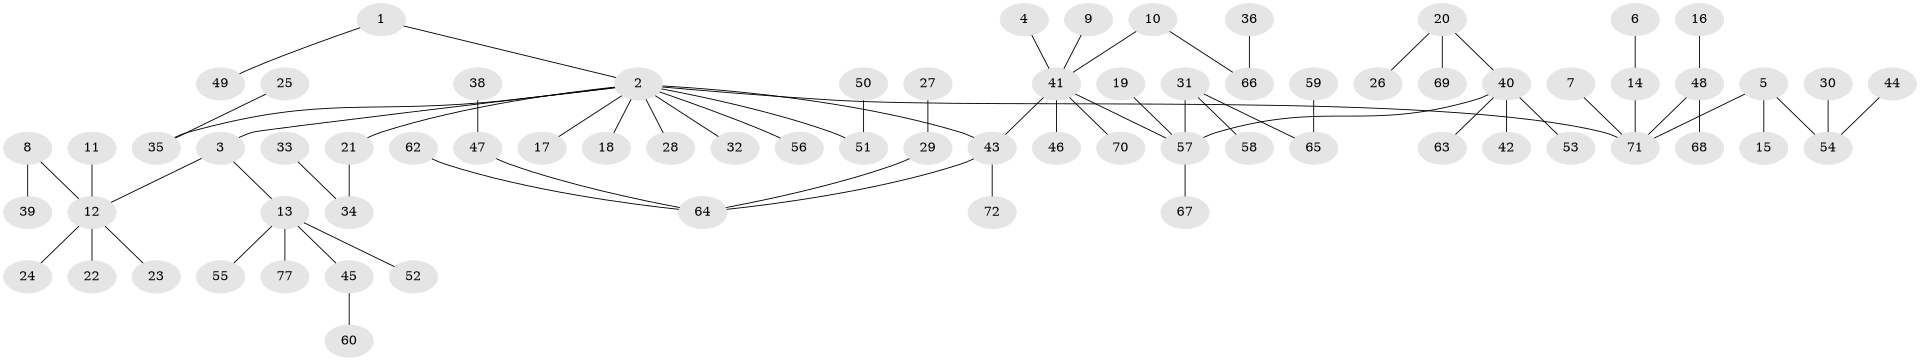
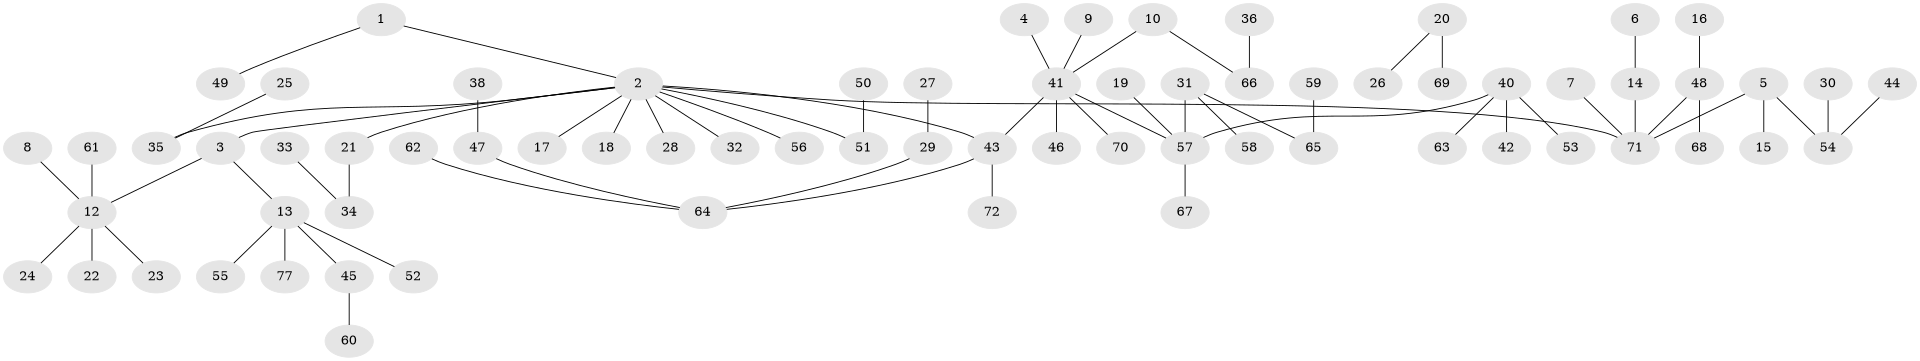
(1474, 52) -> none
(92, 148) -> (92, 148)
(28, 213) -> none
